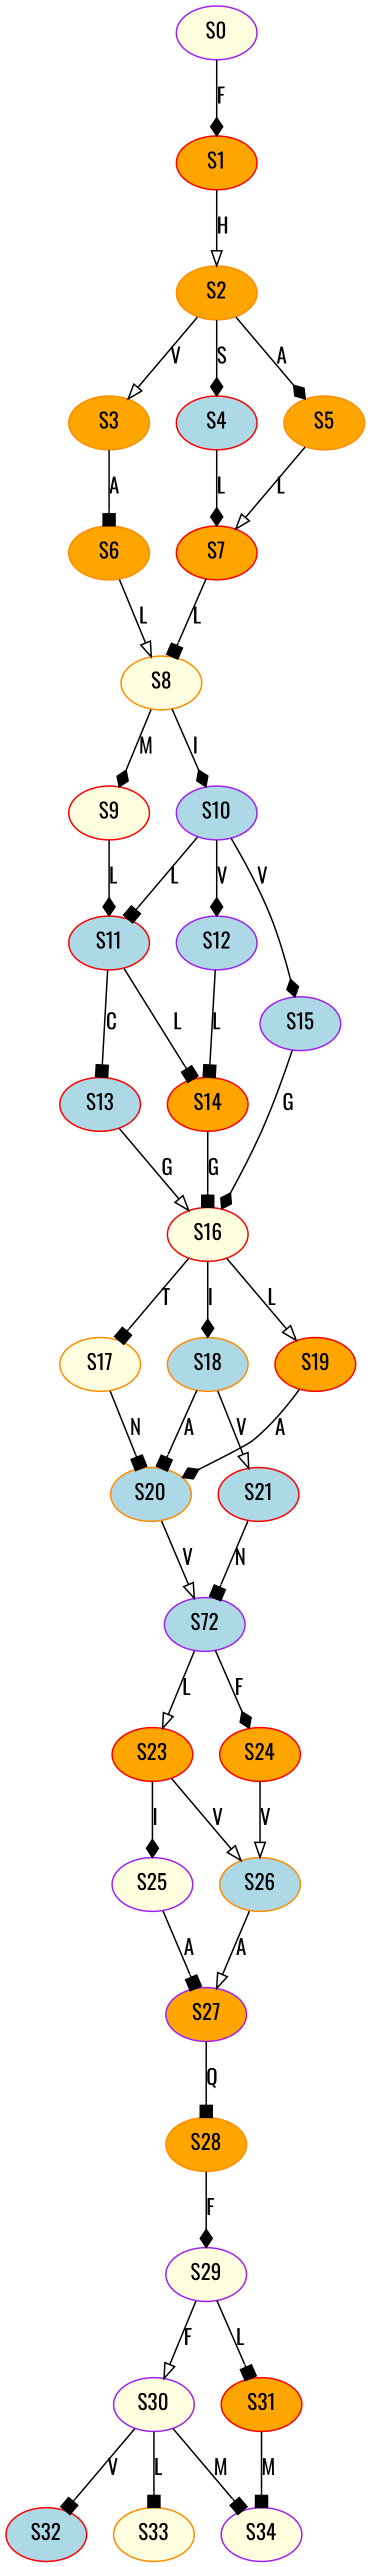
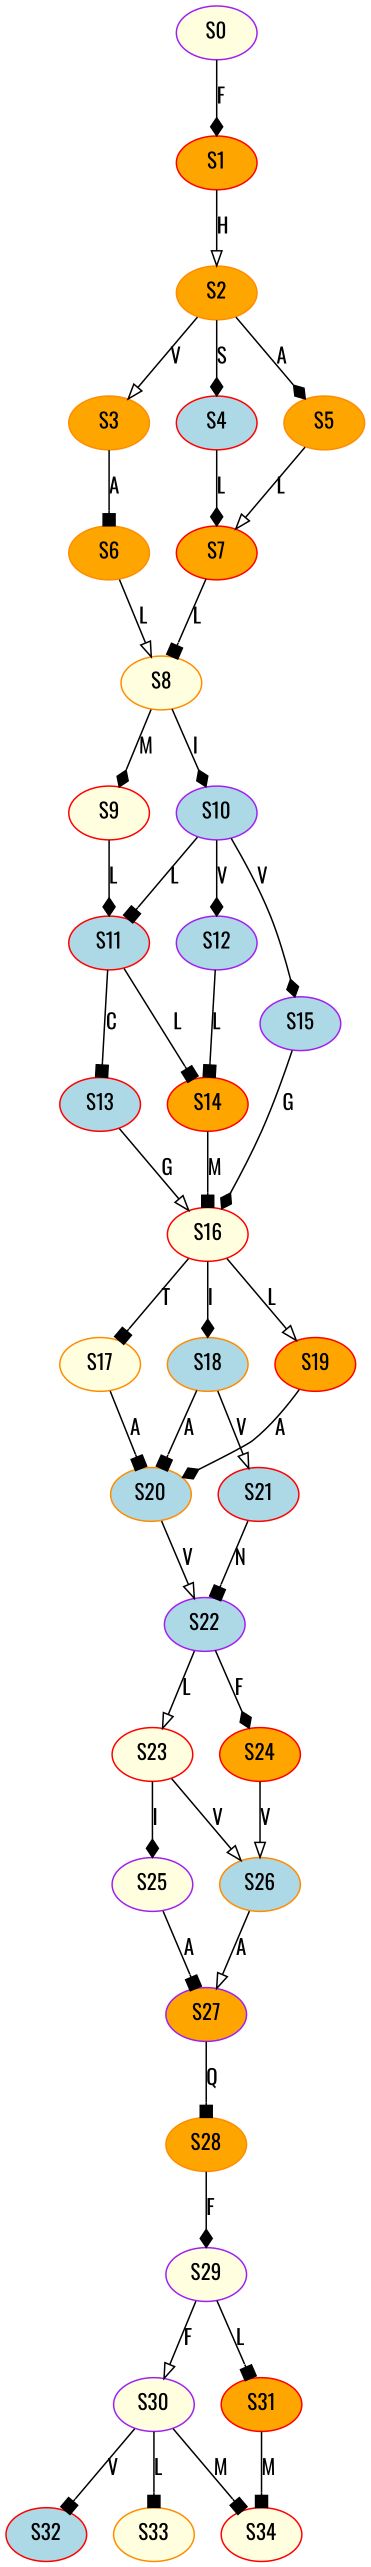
(214, 1169) -> (215, 1169)
(136, 1429) -> (135, 1429)
(205, 1624) -> (205, 1624)
(152, 1754) -> (152, 1754)
(262, 2535) -> (262, 2535)
